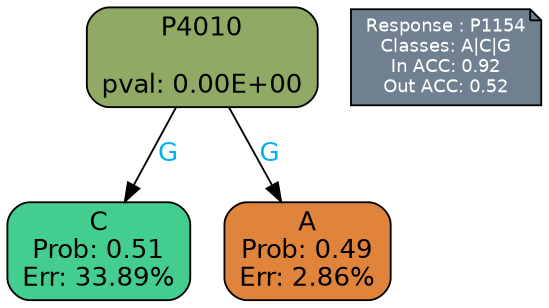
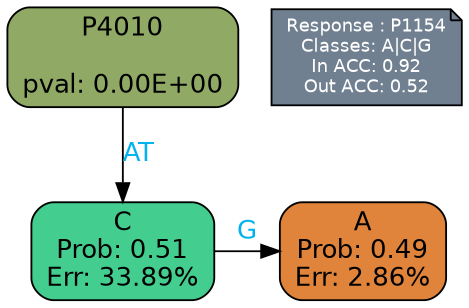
(250, 146) -> (238, 251)
(168, 154) -> (139, 154)
